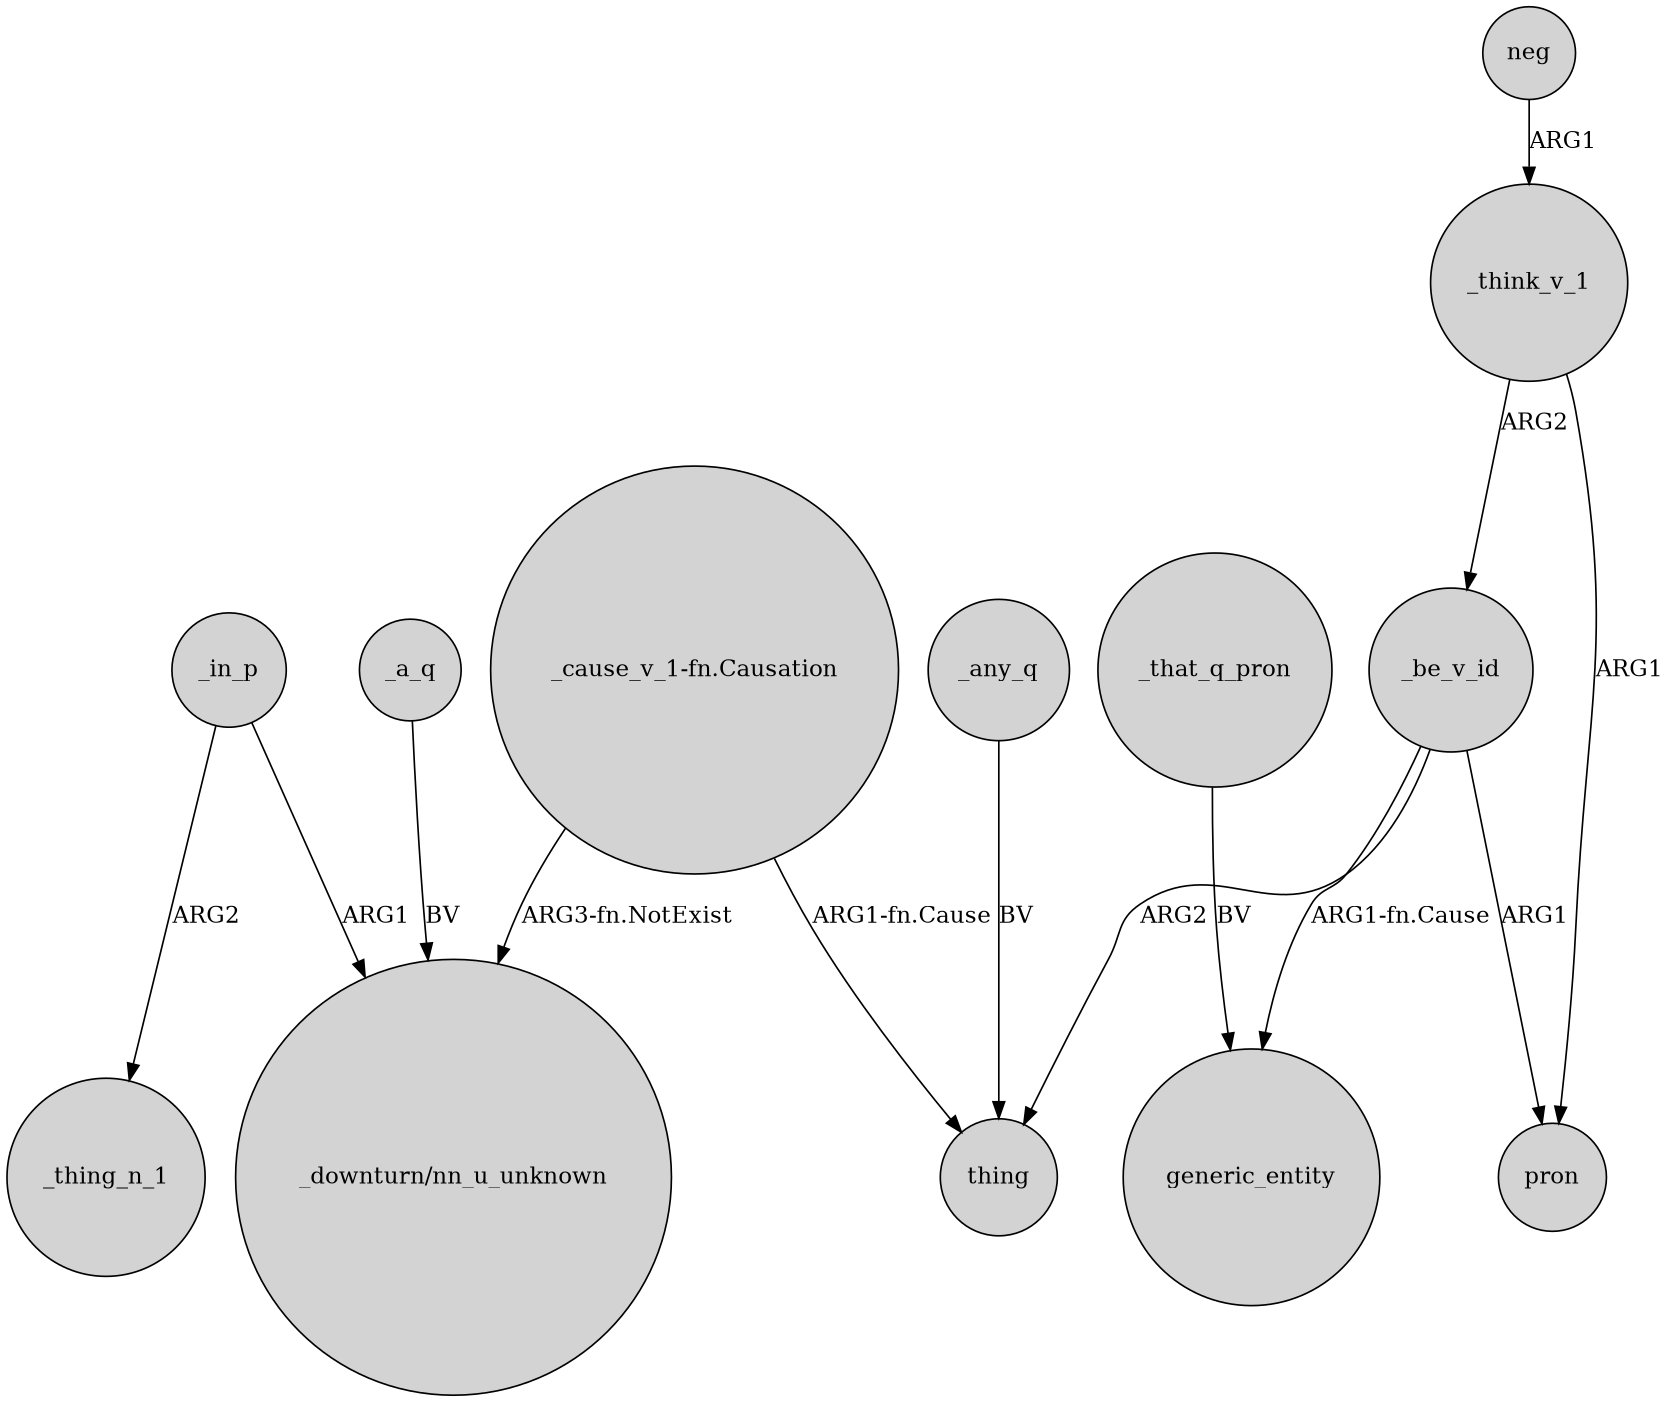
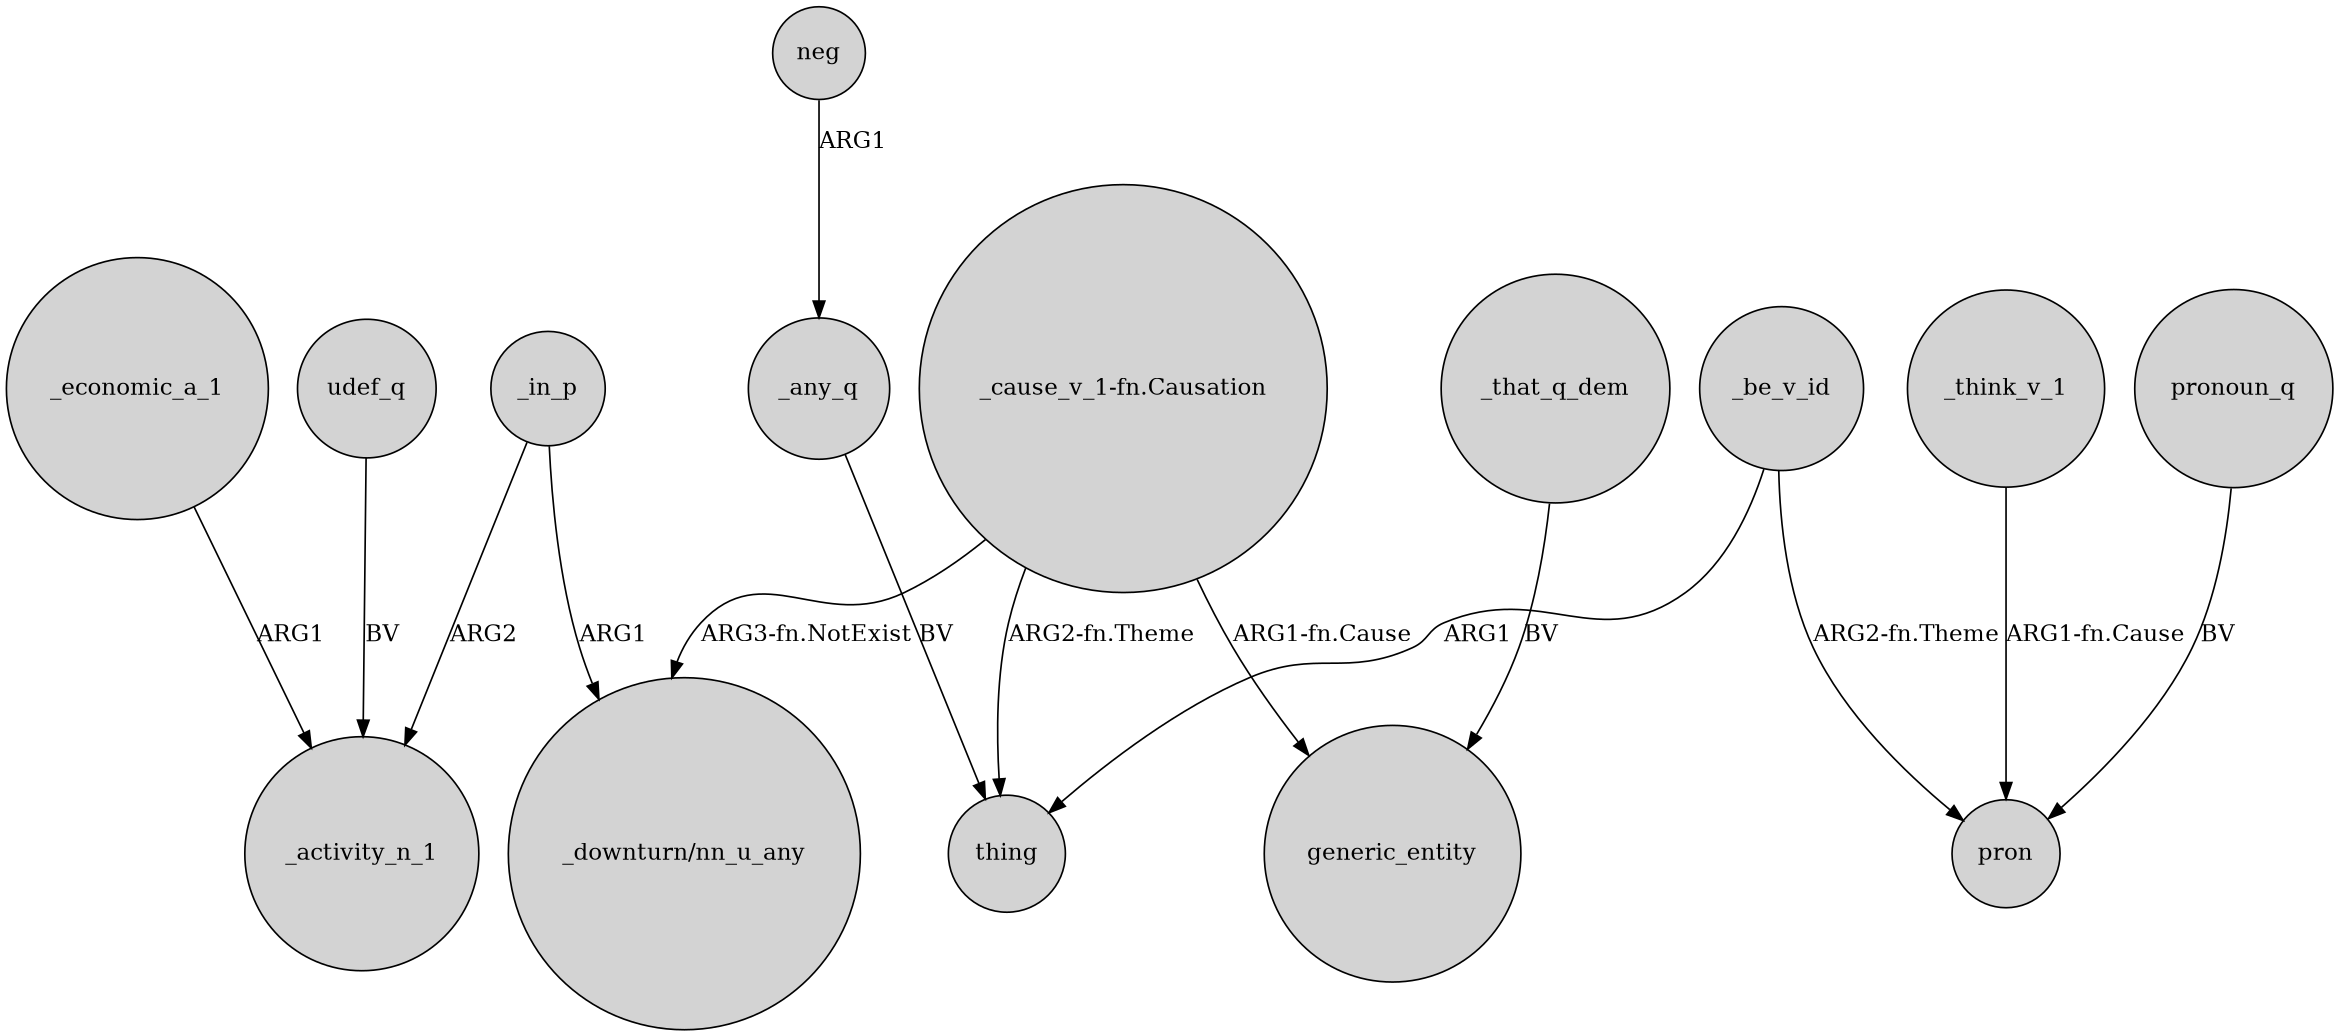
(1529, 133) -> (819, 201)
none -> (137, 389)
none -> (367, 389)
none -> (2234, 389)
(1490, 476) -> none
(410, 670) -> none
(1215, 670) -> (1556, 389)
(1630, 670) -> (2096, 635)
(1314, 901) -> (1243, 664)
(902, 917) -> (1102, 635)
(1174, 917) -> (1478, 635)
(1535, 917) -> (1906, 635)
(106, 1177) -> (362, 854)
(454, 1177) -> (684, 854)
